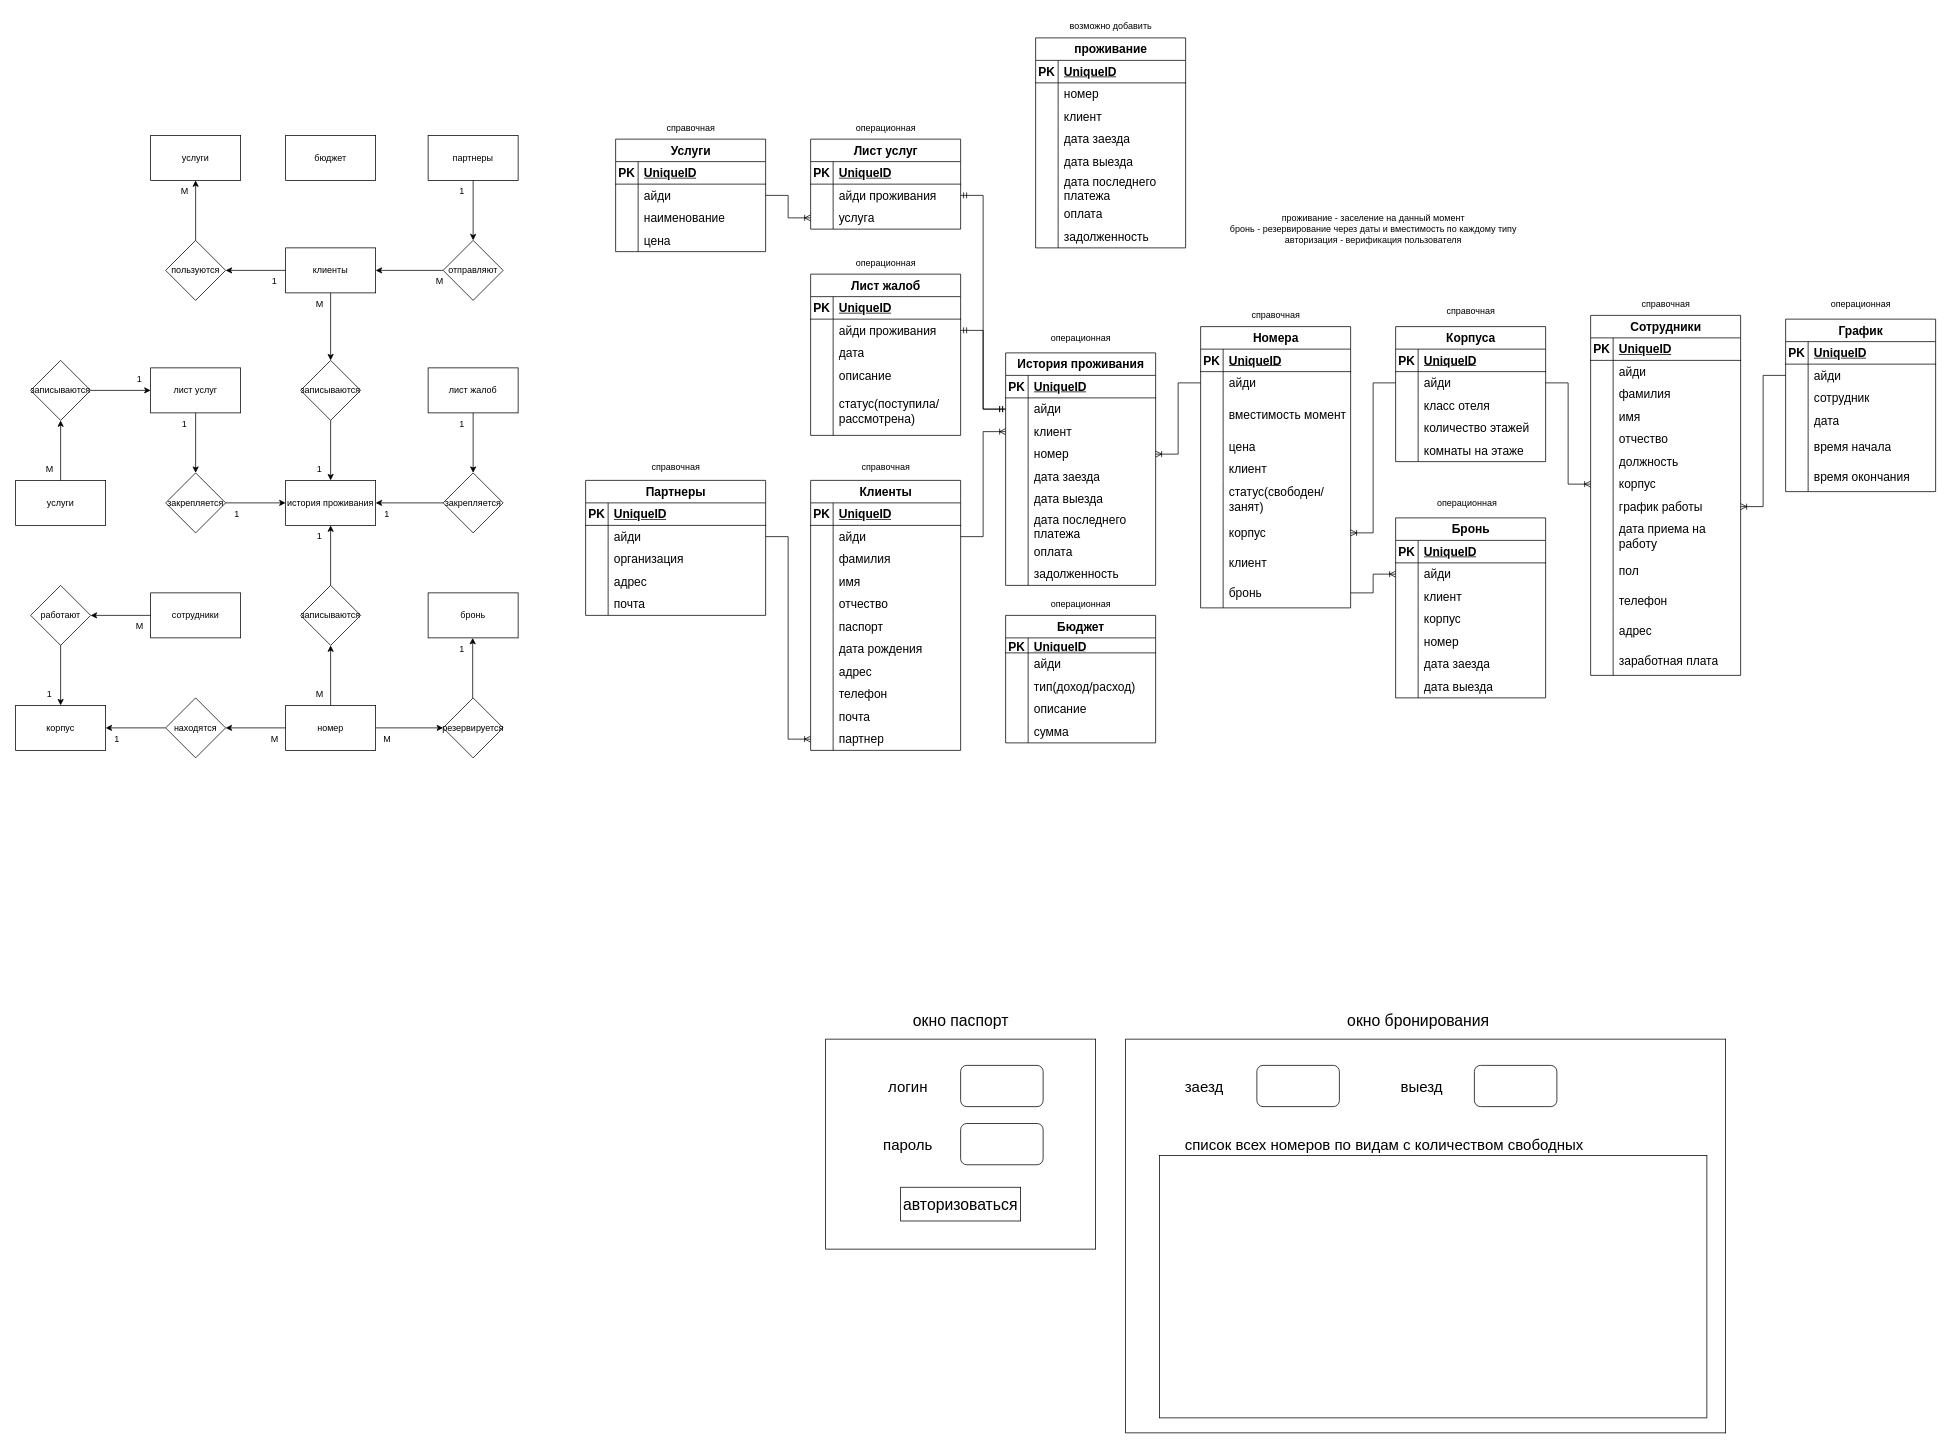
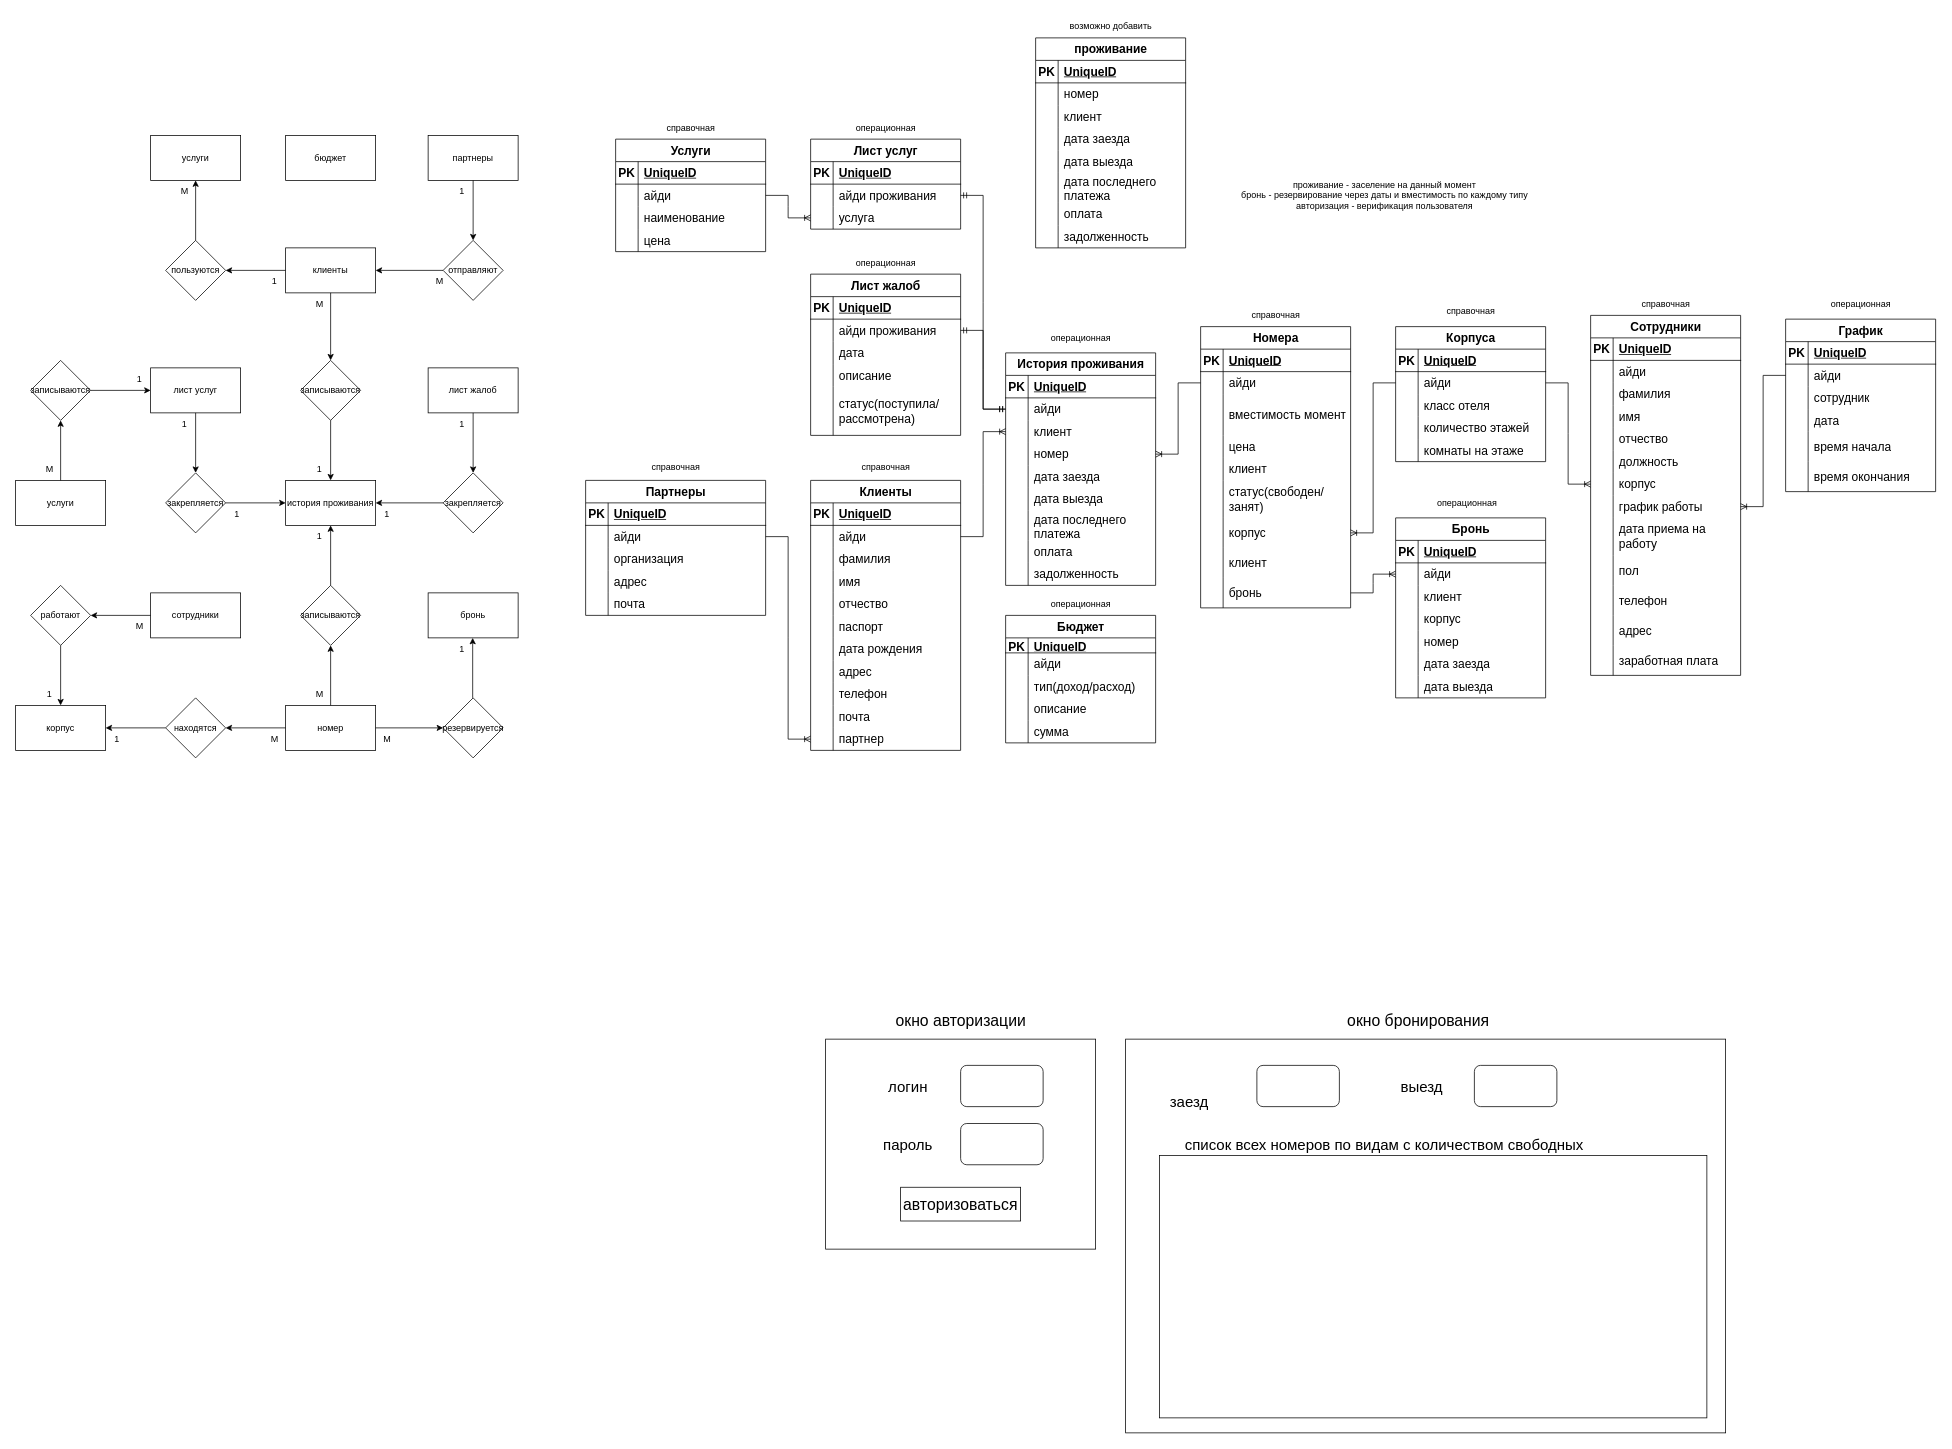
(1373, 229) -> (1384, 195)
(961, 1020) -> (961, 1020)
(1204, 1086) -> (1189, 1101)
